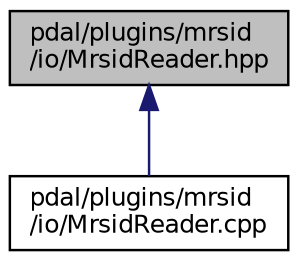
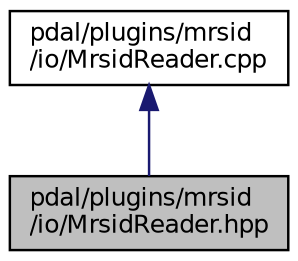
(149, 143) -> (149, 143)
